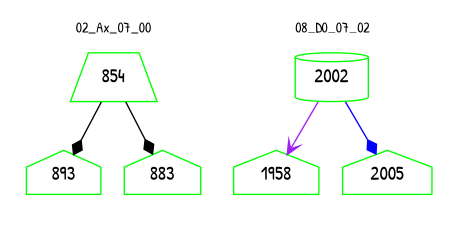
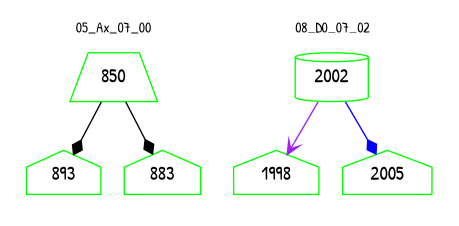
(114, 29) -> (114, 29)
(114, 77) -> (114, 77)
(276, 175) -> (276, 175)
